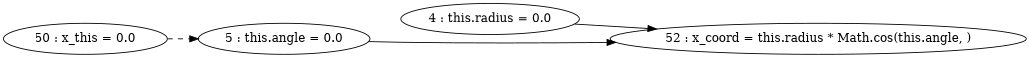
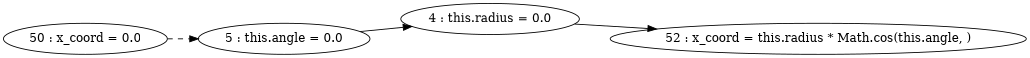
(85, 39) -> (85, 39)
(488, 43) -> (382, 29)
